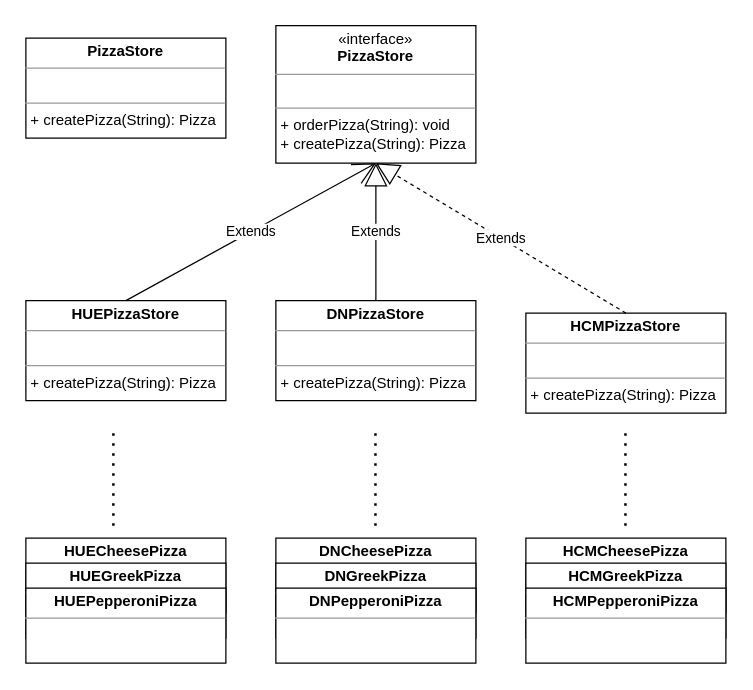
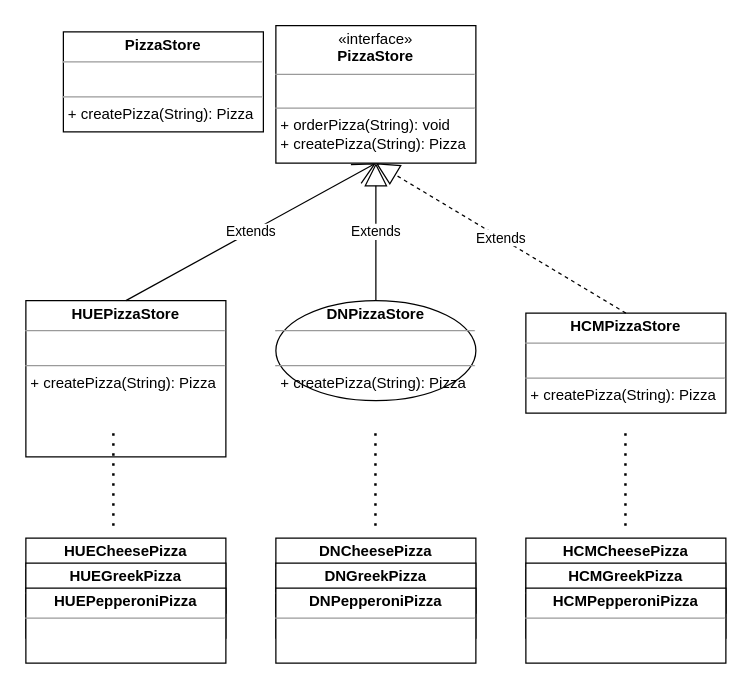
(126, 88) -> (163, 82)
(126, 351) -> (126, 379)
(376, 351) -> (376, 351)
